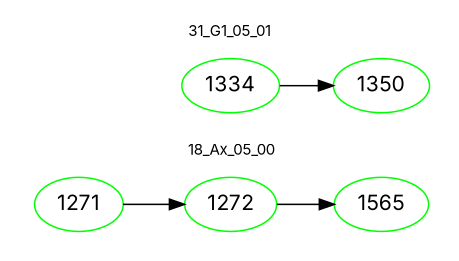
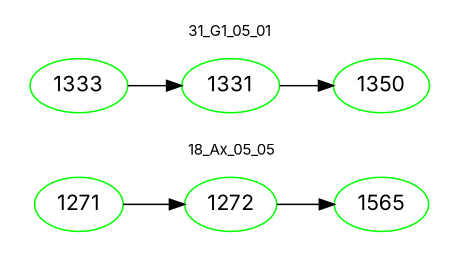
none -> (79, 86)
(231, 86) -> (231, 86)
(232, 151) -> (232, 151)
